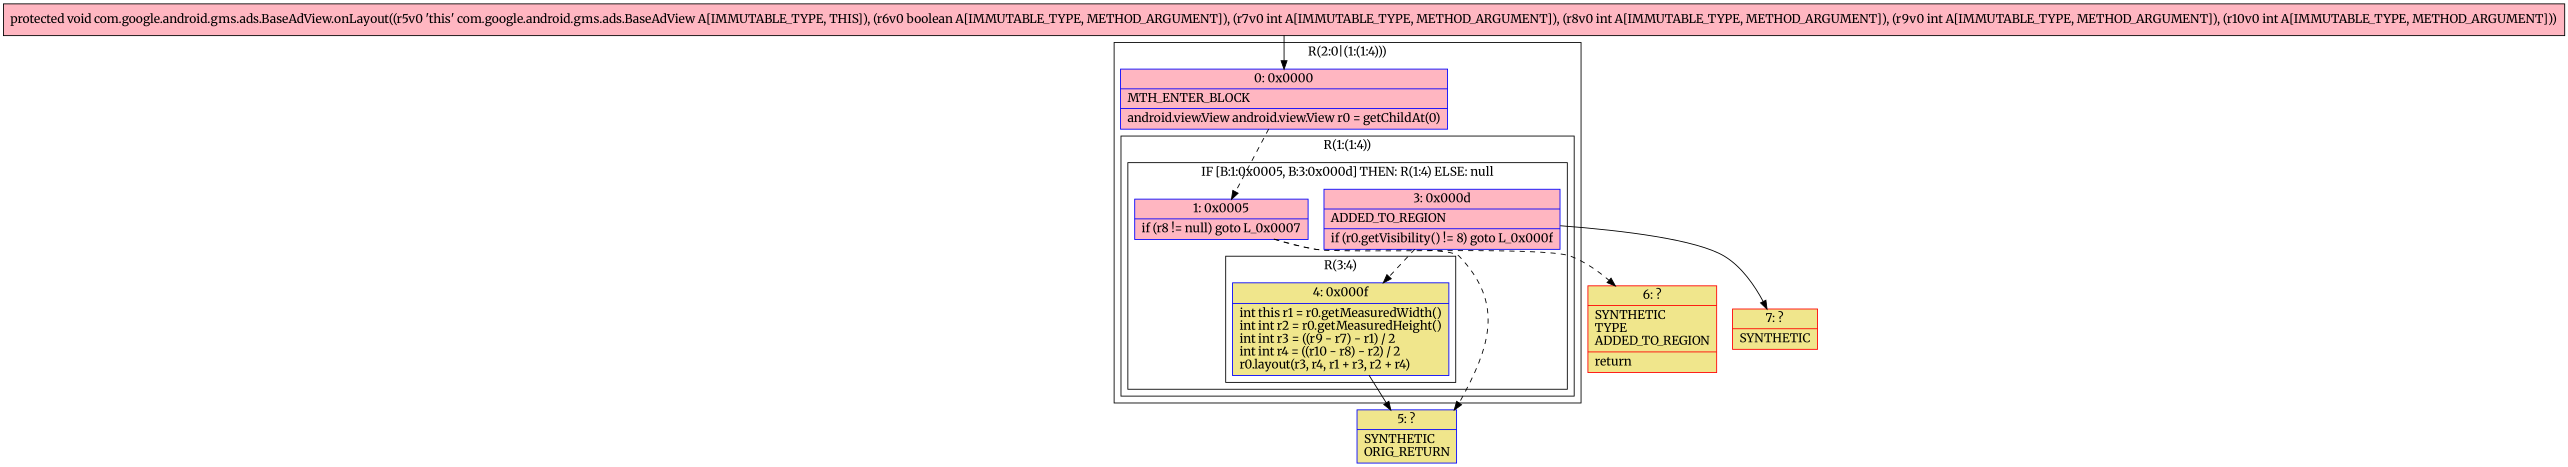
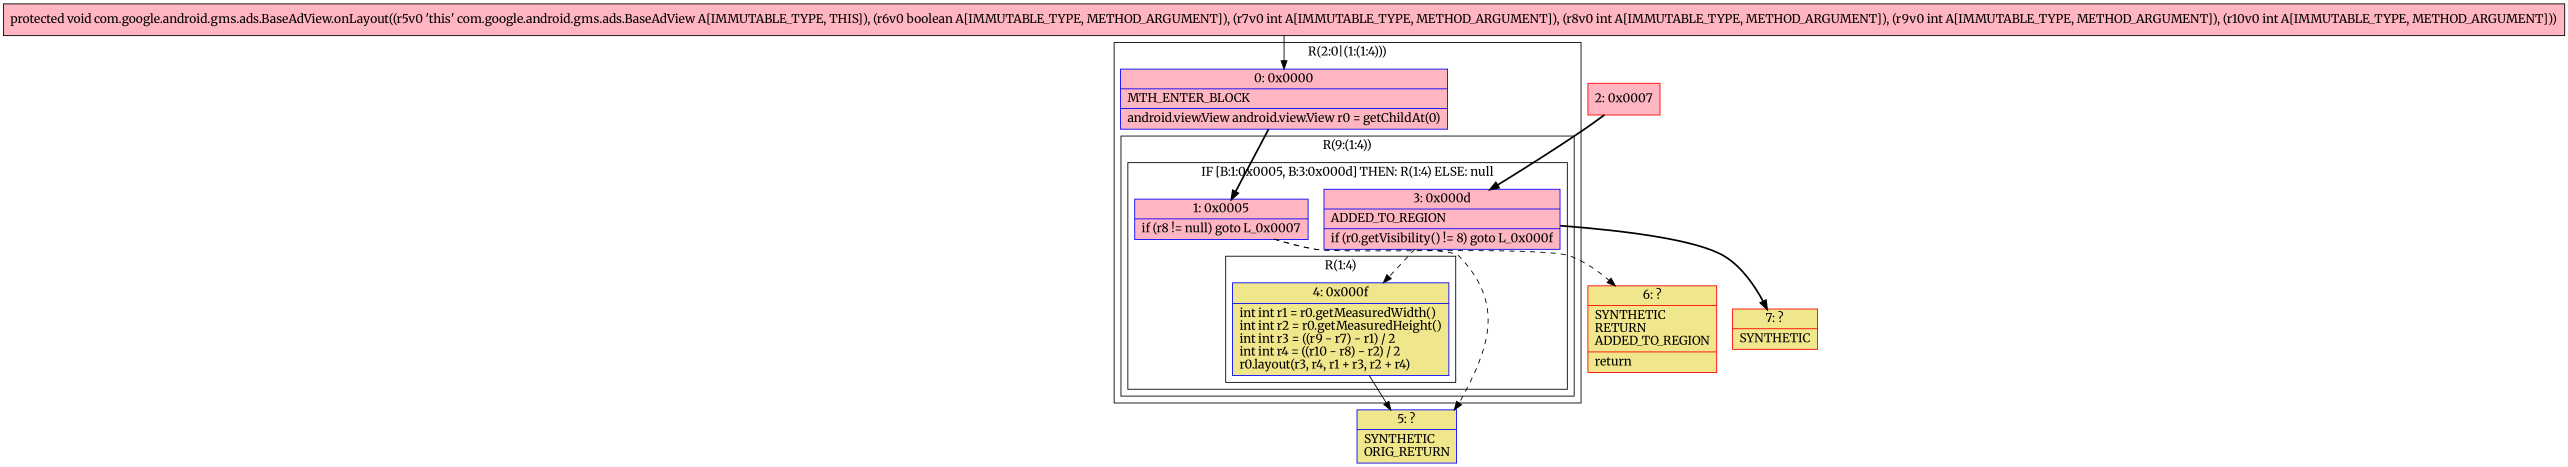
none -> (1624, 99)
(1348, 146) -> (1348, 146)
(1254, 157) -> (1254, 157)
(1673, 240) -> (1673, 240)
(1341, 266) -> (1341, 266)
(1341, 313) -> (1338, 313)
(1611, 328) -> (1621, 328)
